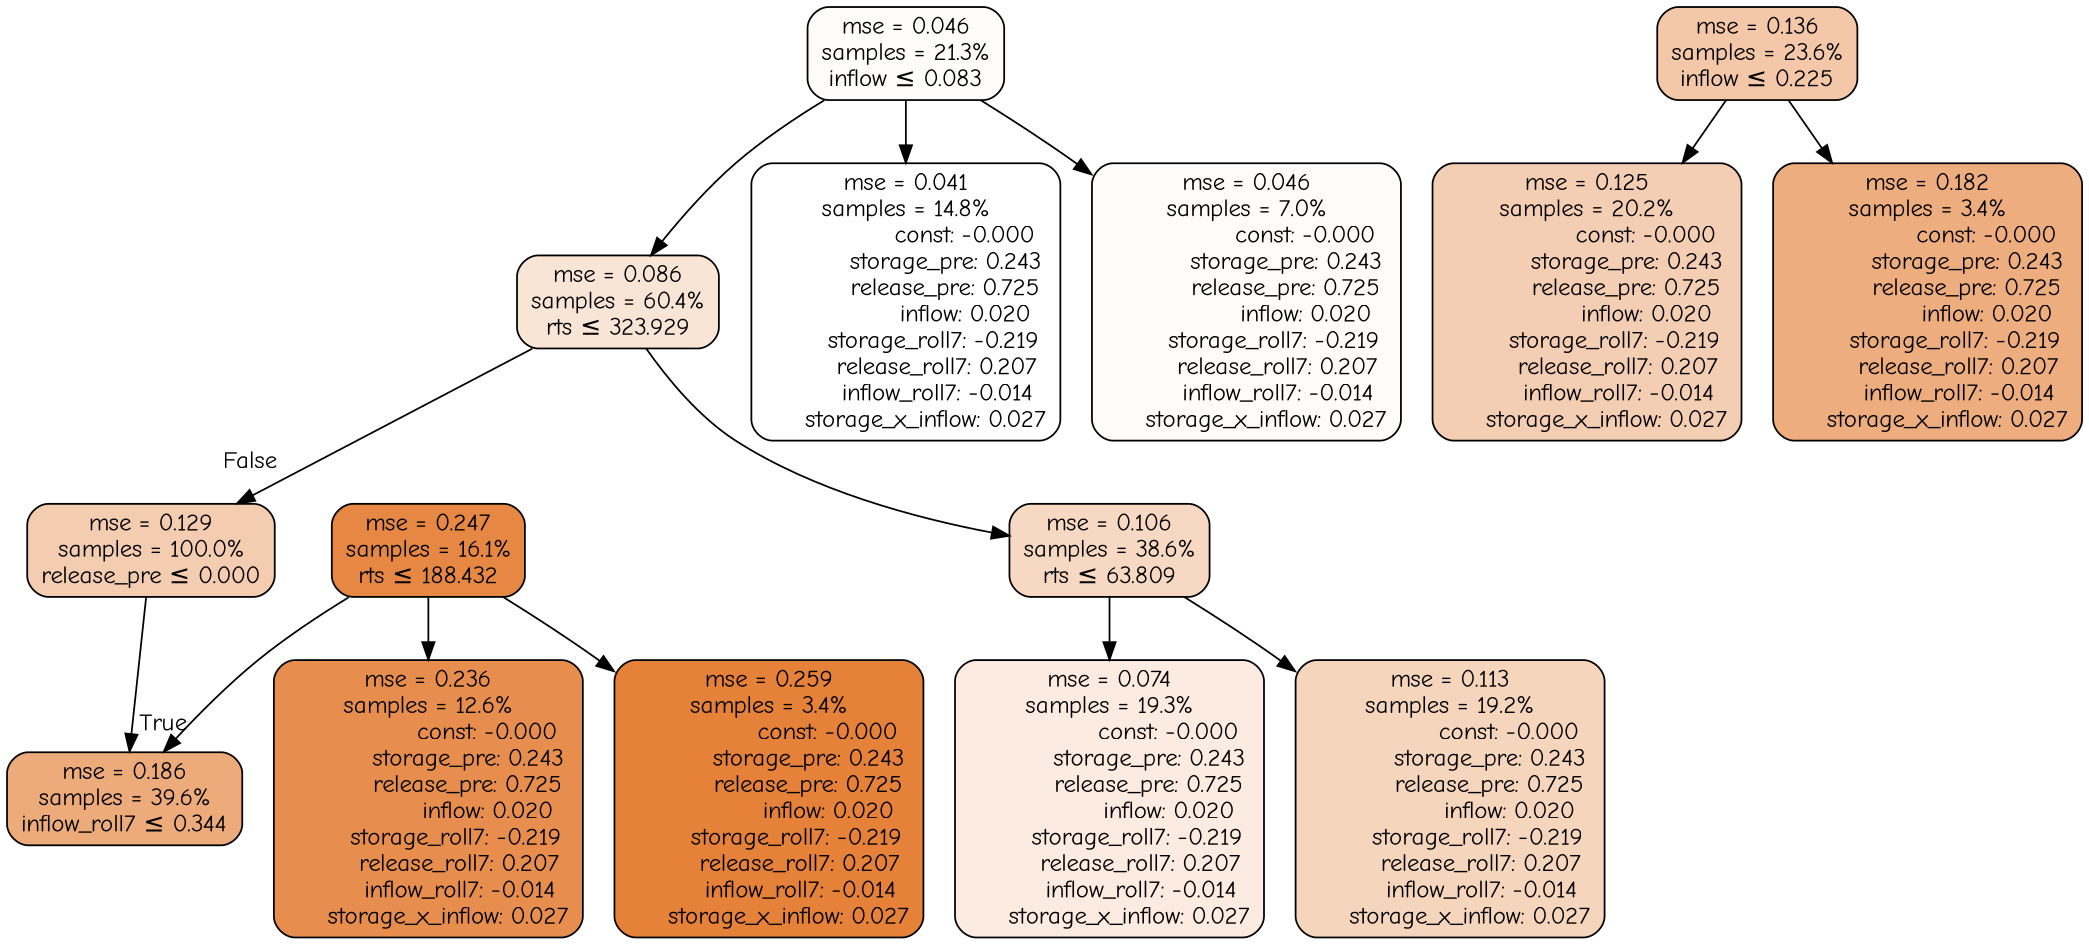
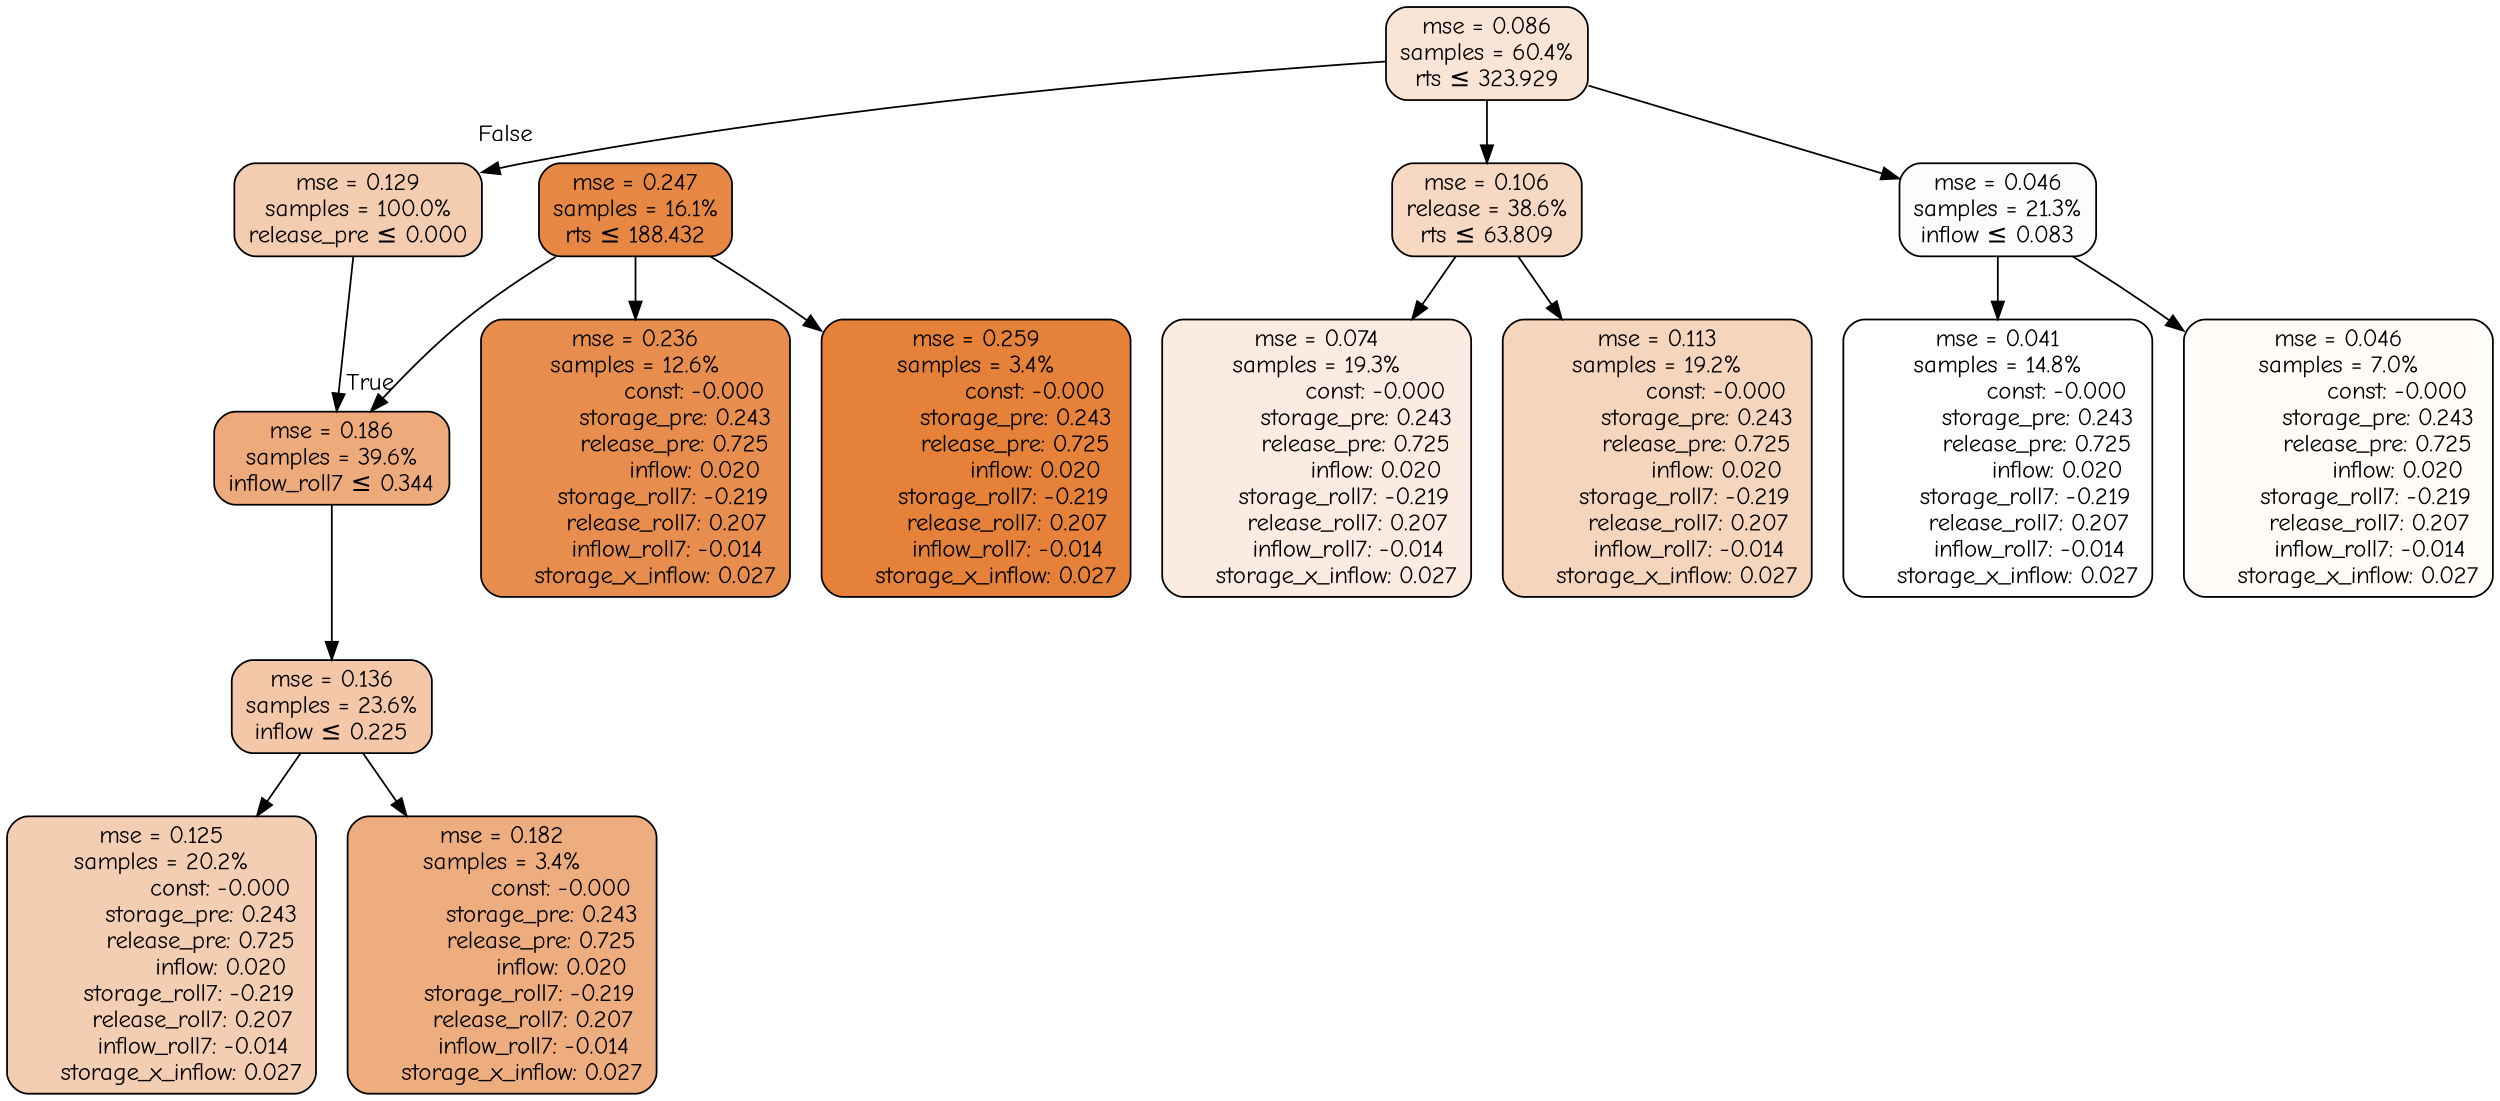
(736, 163) -> (1735, 130)
(1110, 550) -> (1487, 210)
none -> (332, 573)
